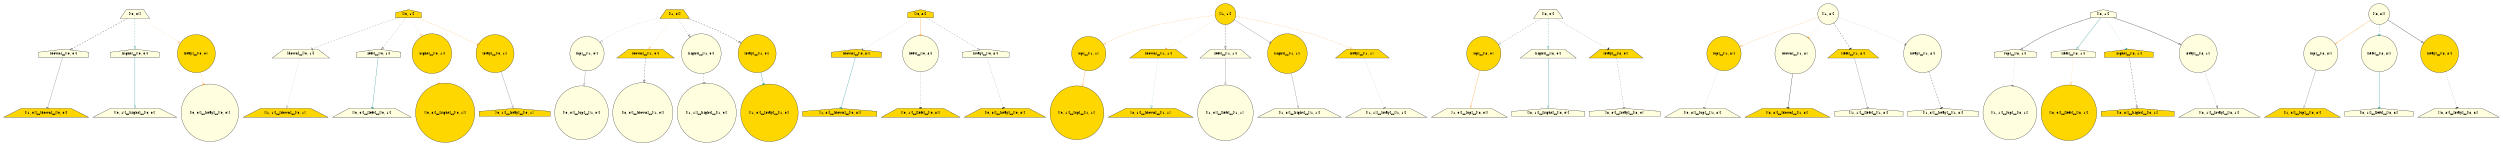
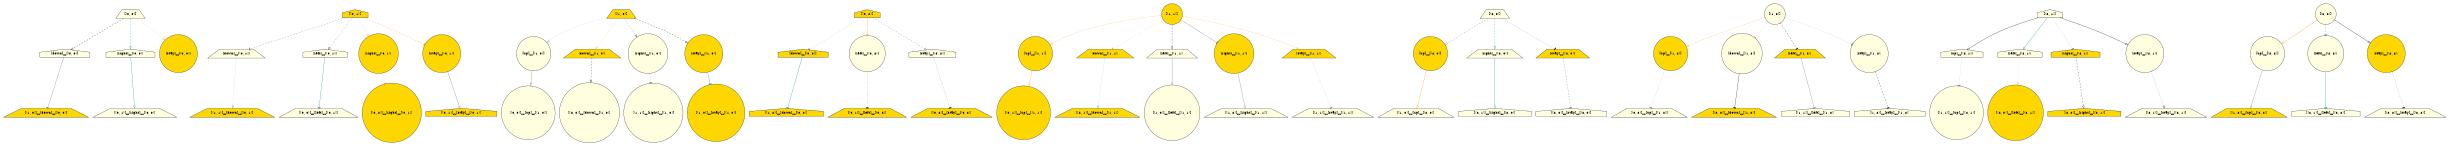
(210, 113) -> none
